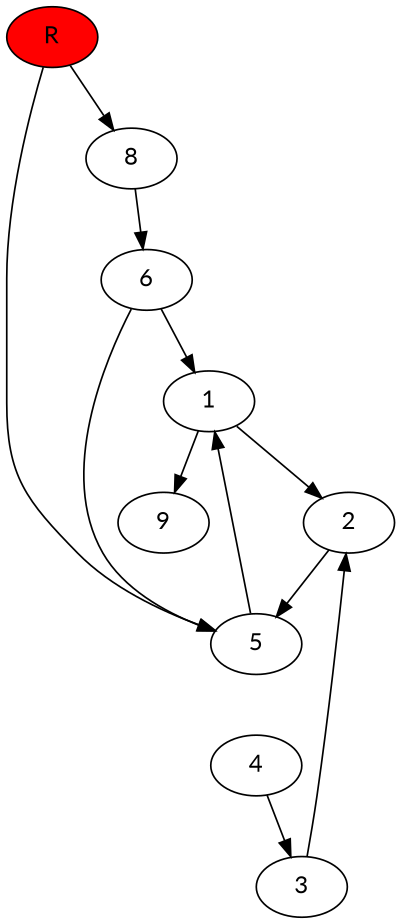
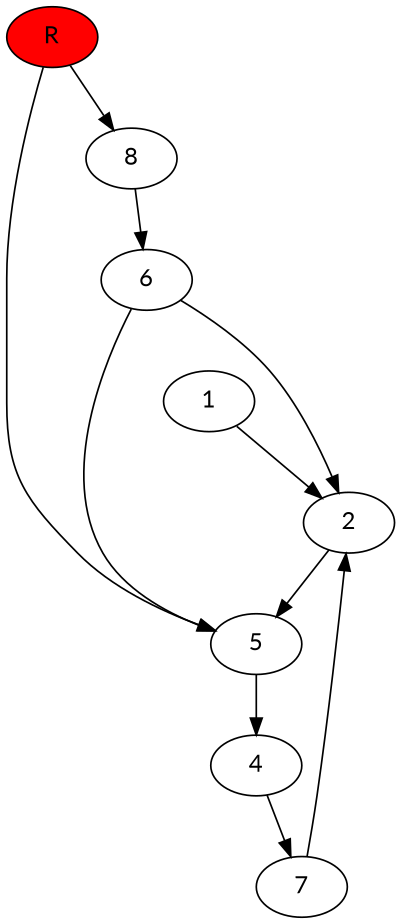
(174, 333) -> (273, 375)
(164, 523) -> none
(234, 531) -> (256, 697)
(302, 887) -> (302, 887)
